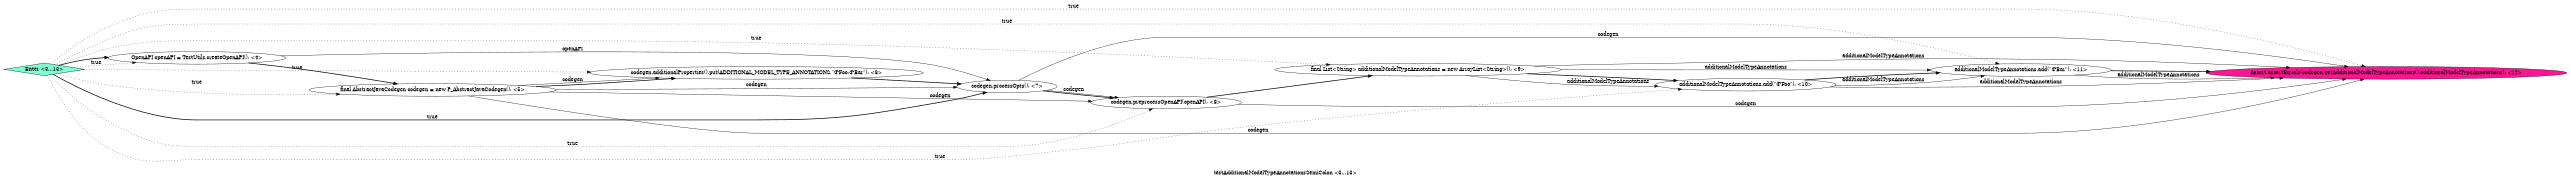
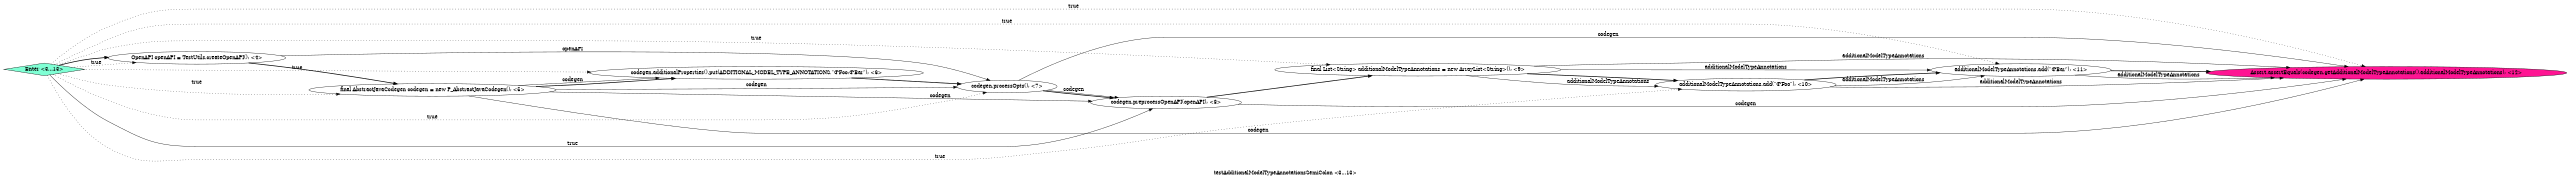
(515, 120) -> (515, 120)
(592, 146) -> (592, 146)
